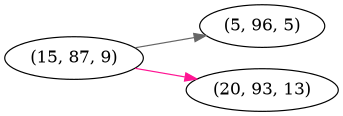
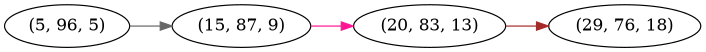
none -> (625, 26)
(165, 43) -> (145, 26)
(262, 90) -> (430, 26)
